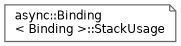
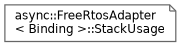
(90, 23) -> (90, 23)
